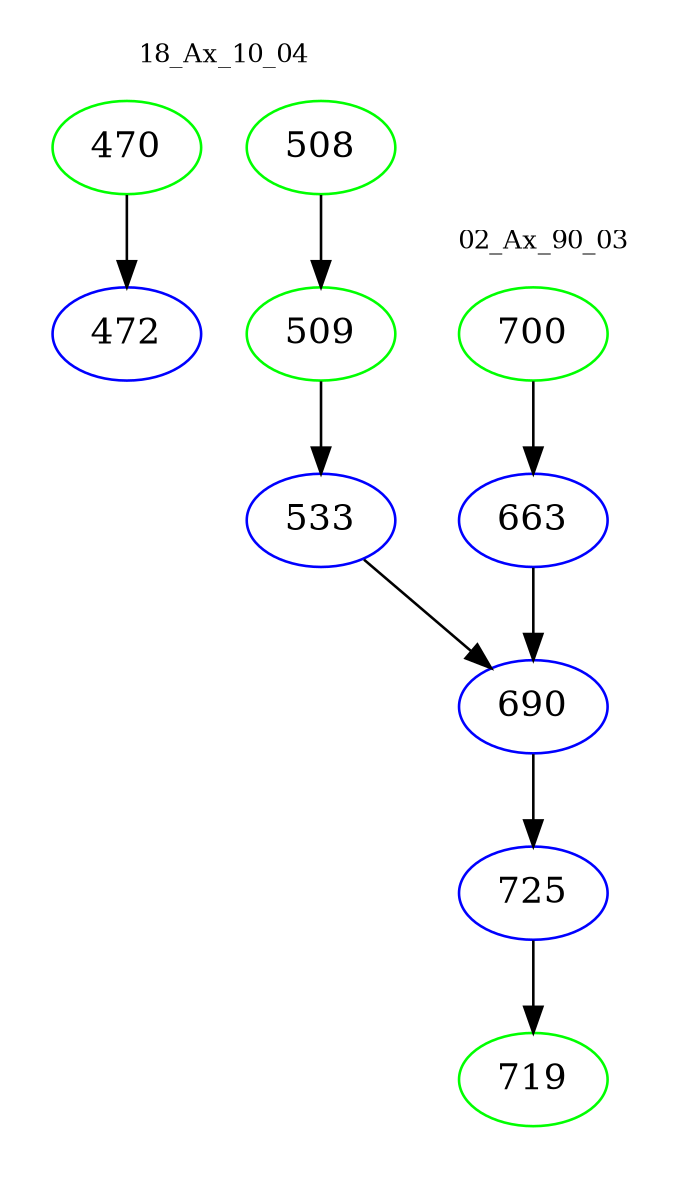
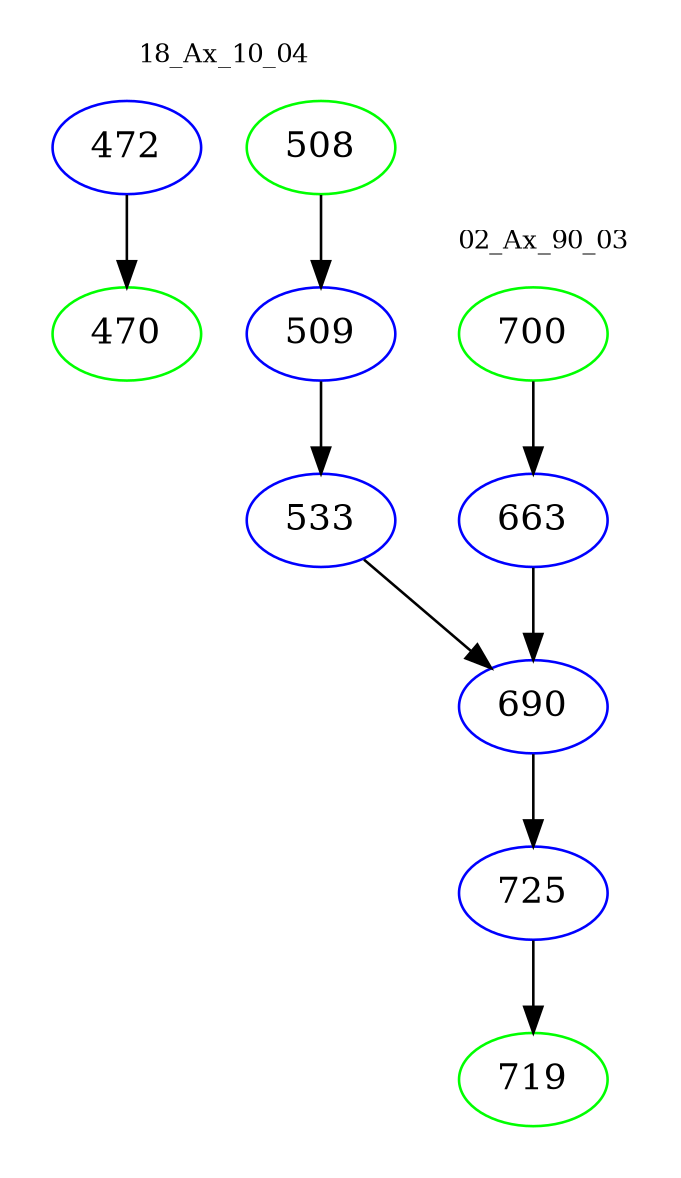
(127, 228) -> (127, 228)
(321, 334) -> (321, 334)
